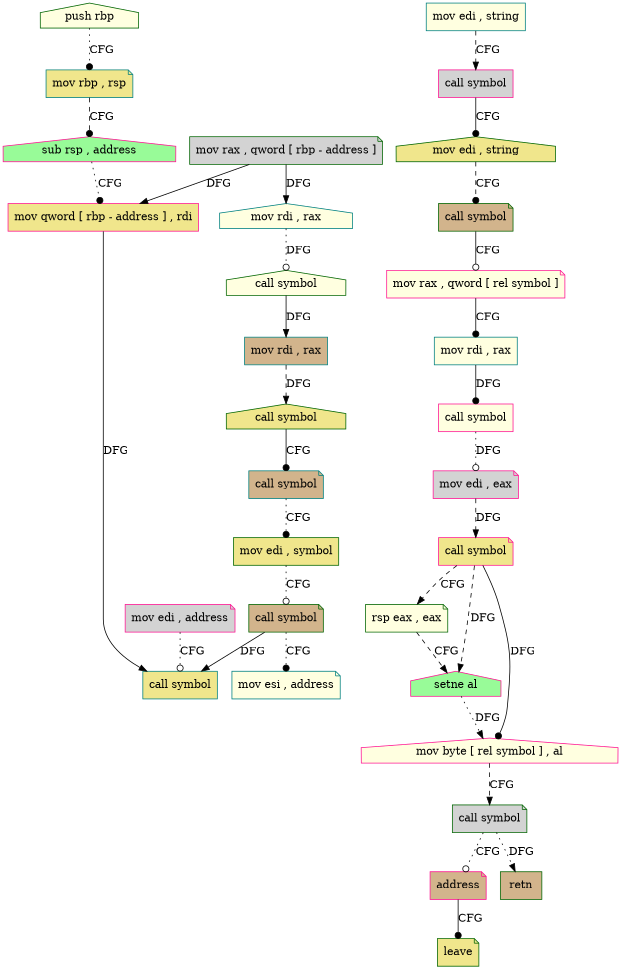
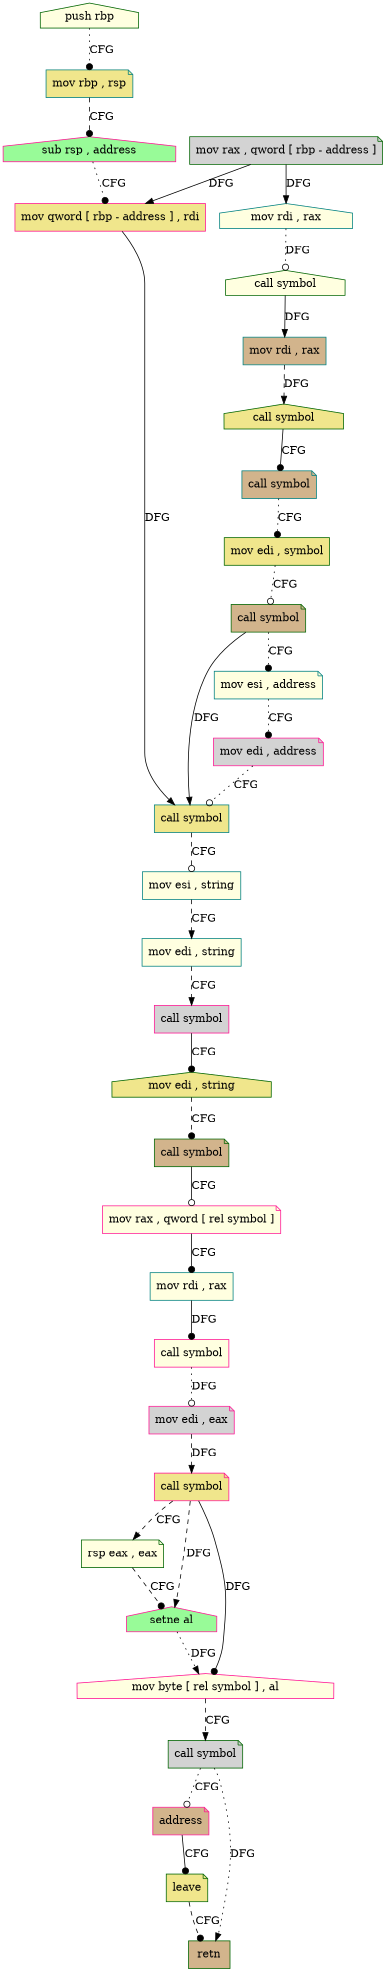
(430, 649) -> (146, 1586)
none -> (268, 715)
none -> (192, 886)
none -> (193, 1919)
